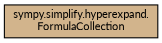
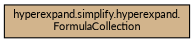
(81, 21) -> (97, 21)
